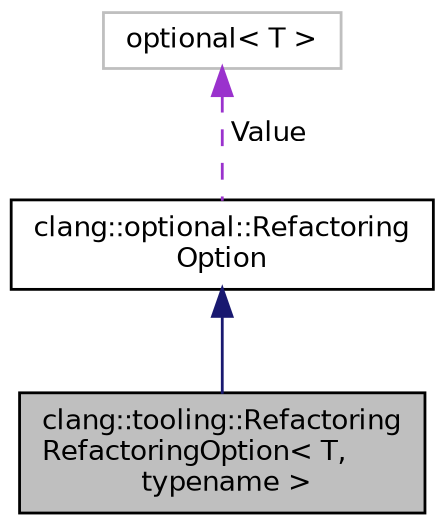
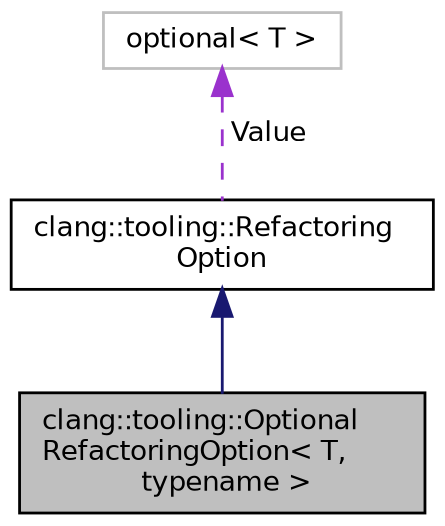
(222, 245) -> (222, 245)
(222, 453) -> (222, 453)
